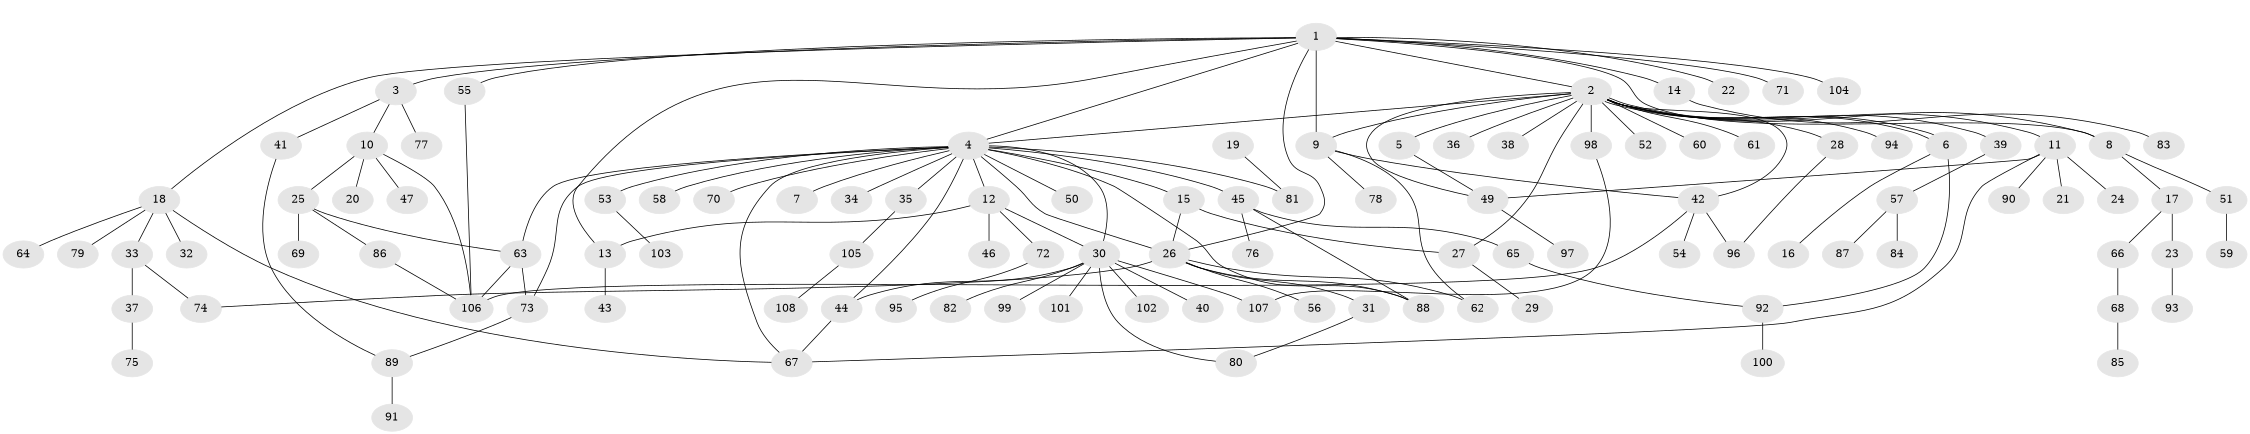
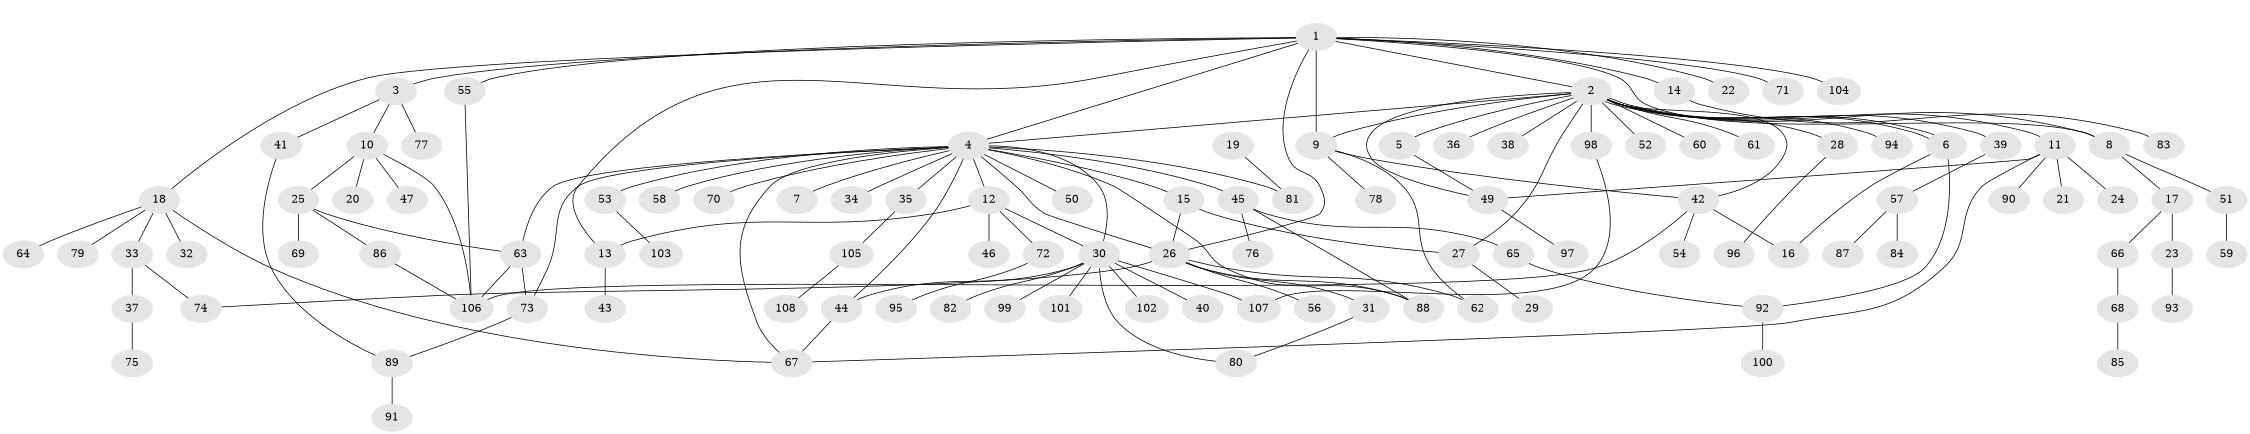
(1716, 227) -> (1743, 227)
